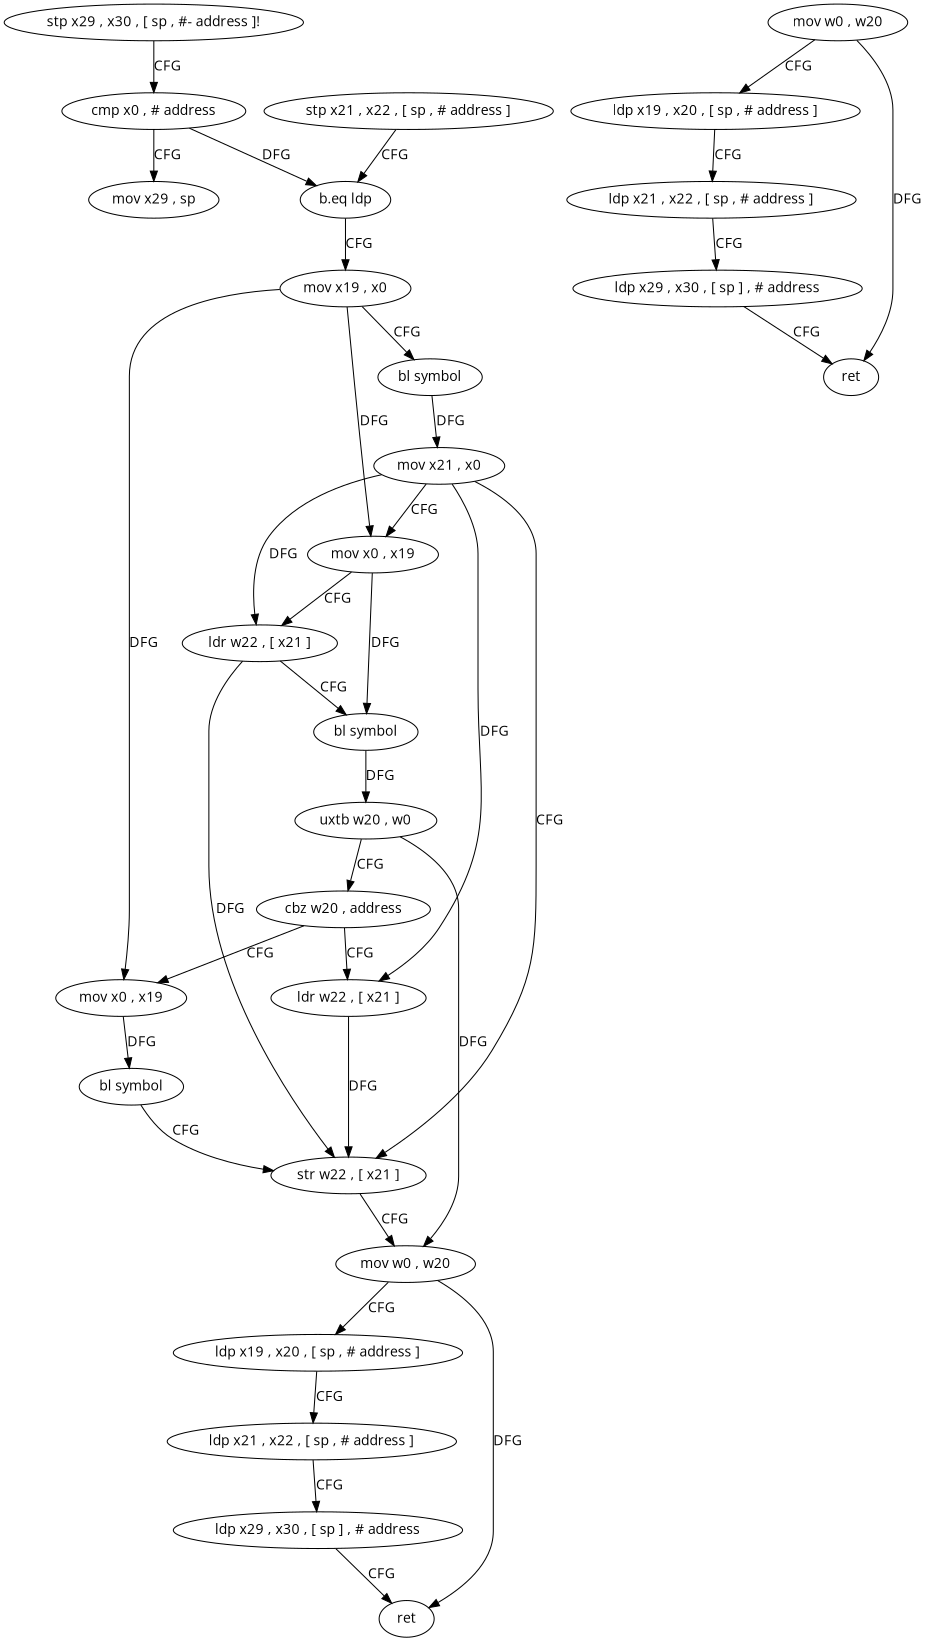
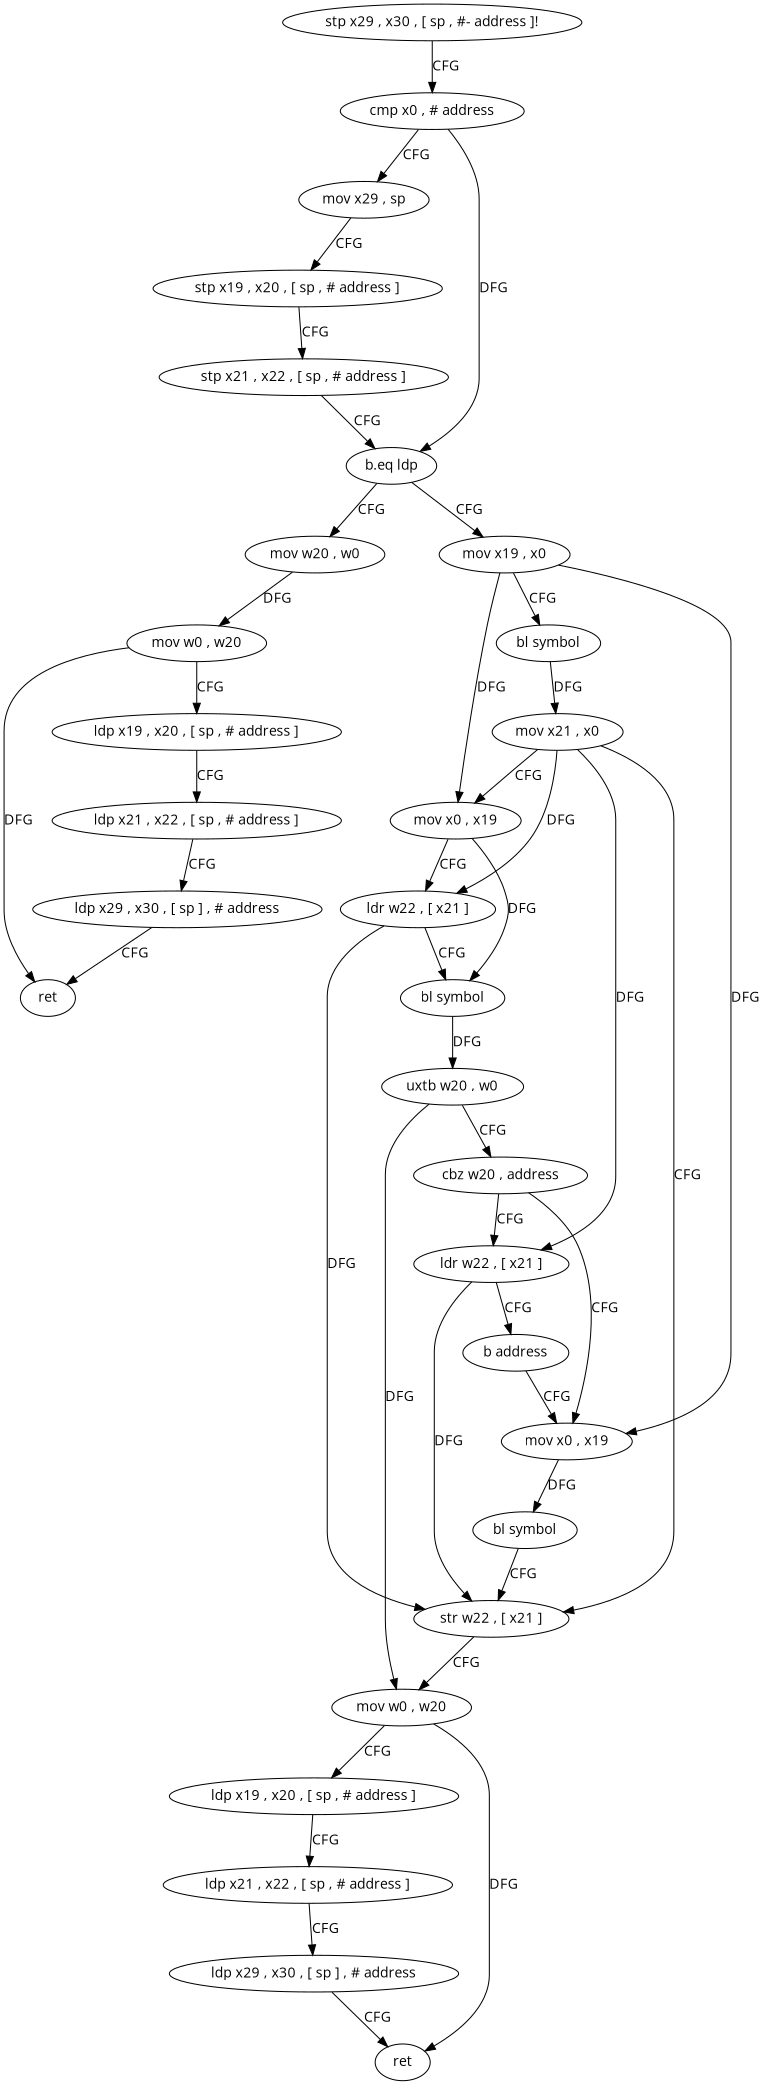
none -> (298, 289)
none -> (315, 555)
none -> (516, 1353)
